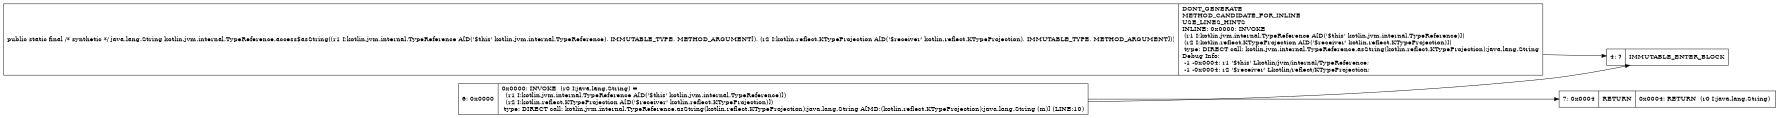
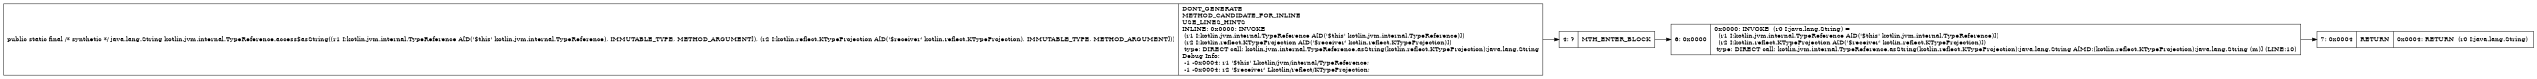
(1677, 57) -> (1616, 39)
(1357, 93) -> (1661, 39)
